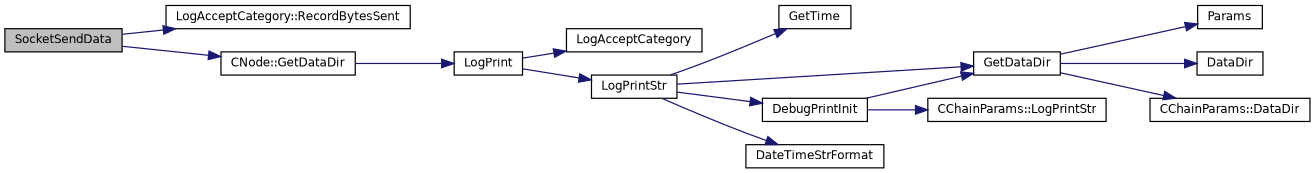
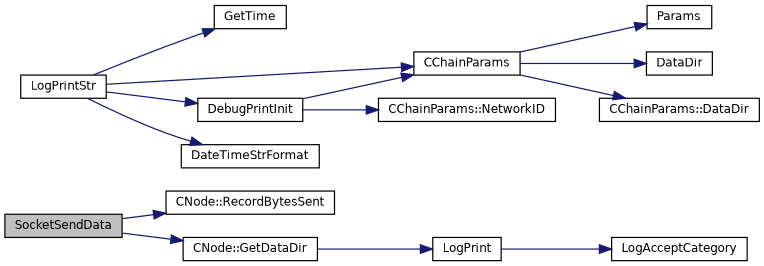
(288, 17) -> (250, 203)
(1017, 63) -> (467, 63)
(551, 73) -> none
(1017, 110) -> (467, 110)
